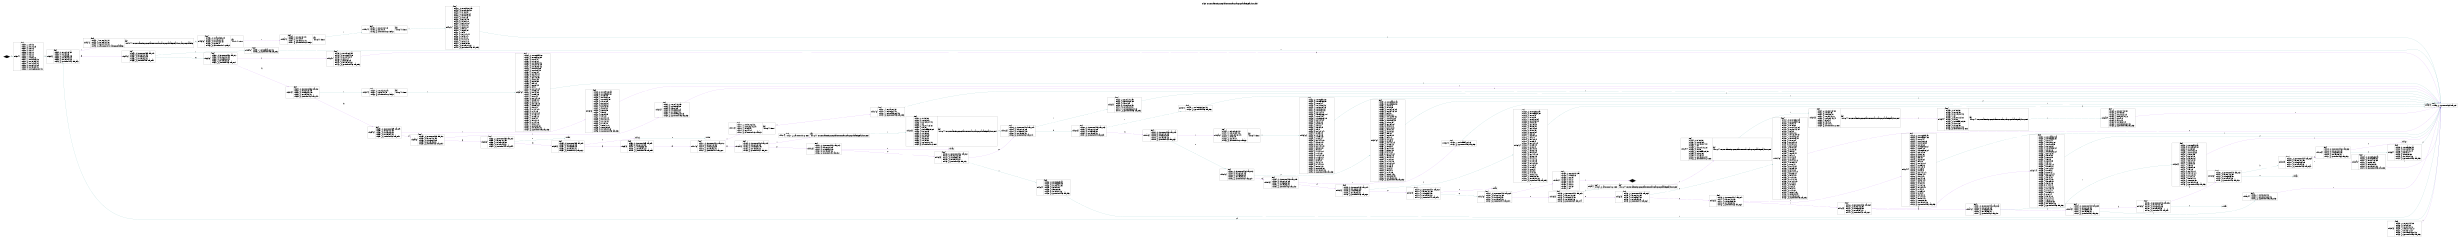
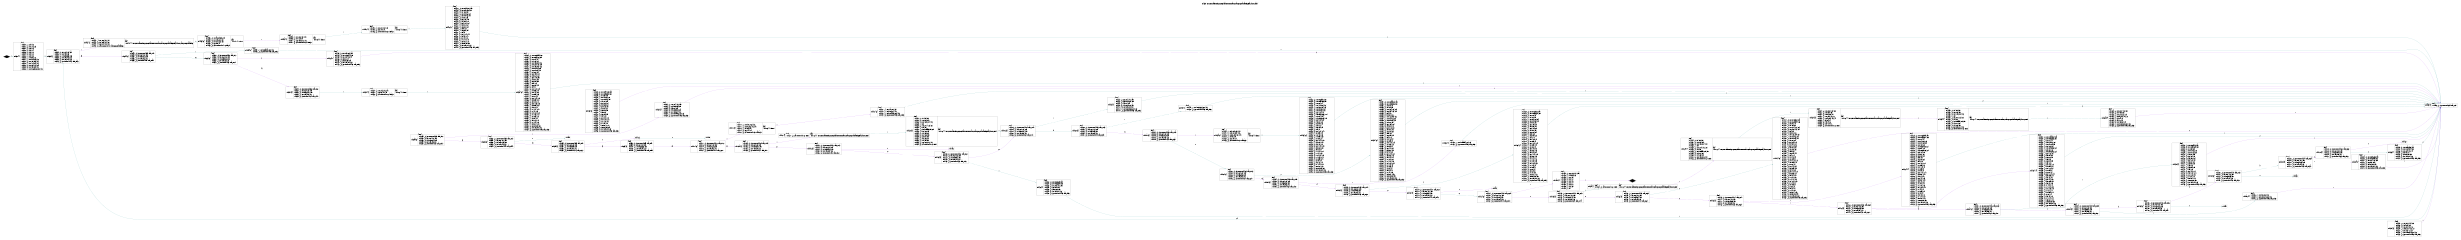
(385, 133) -> none
